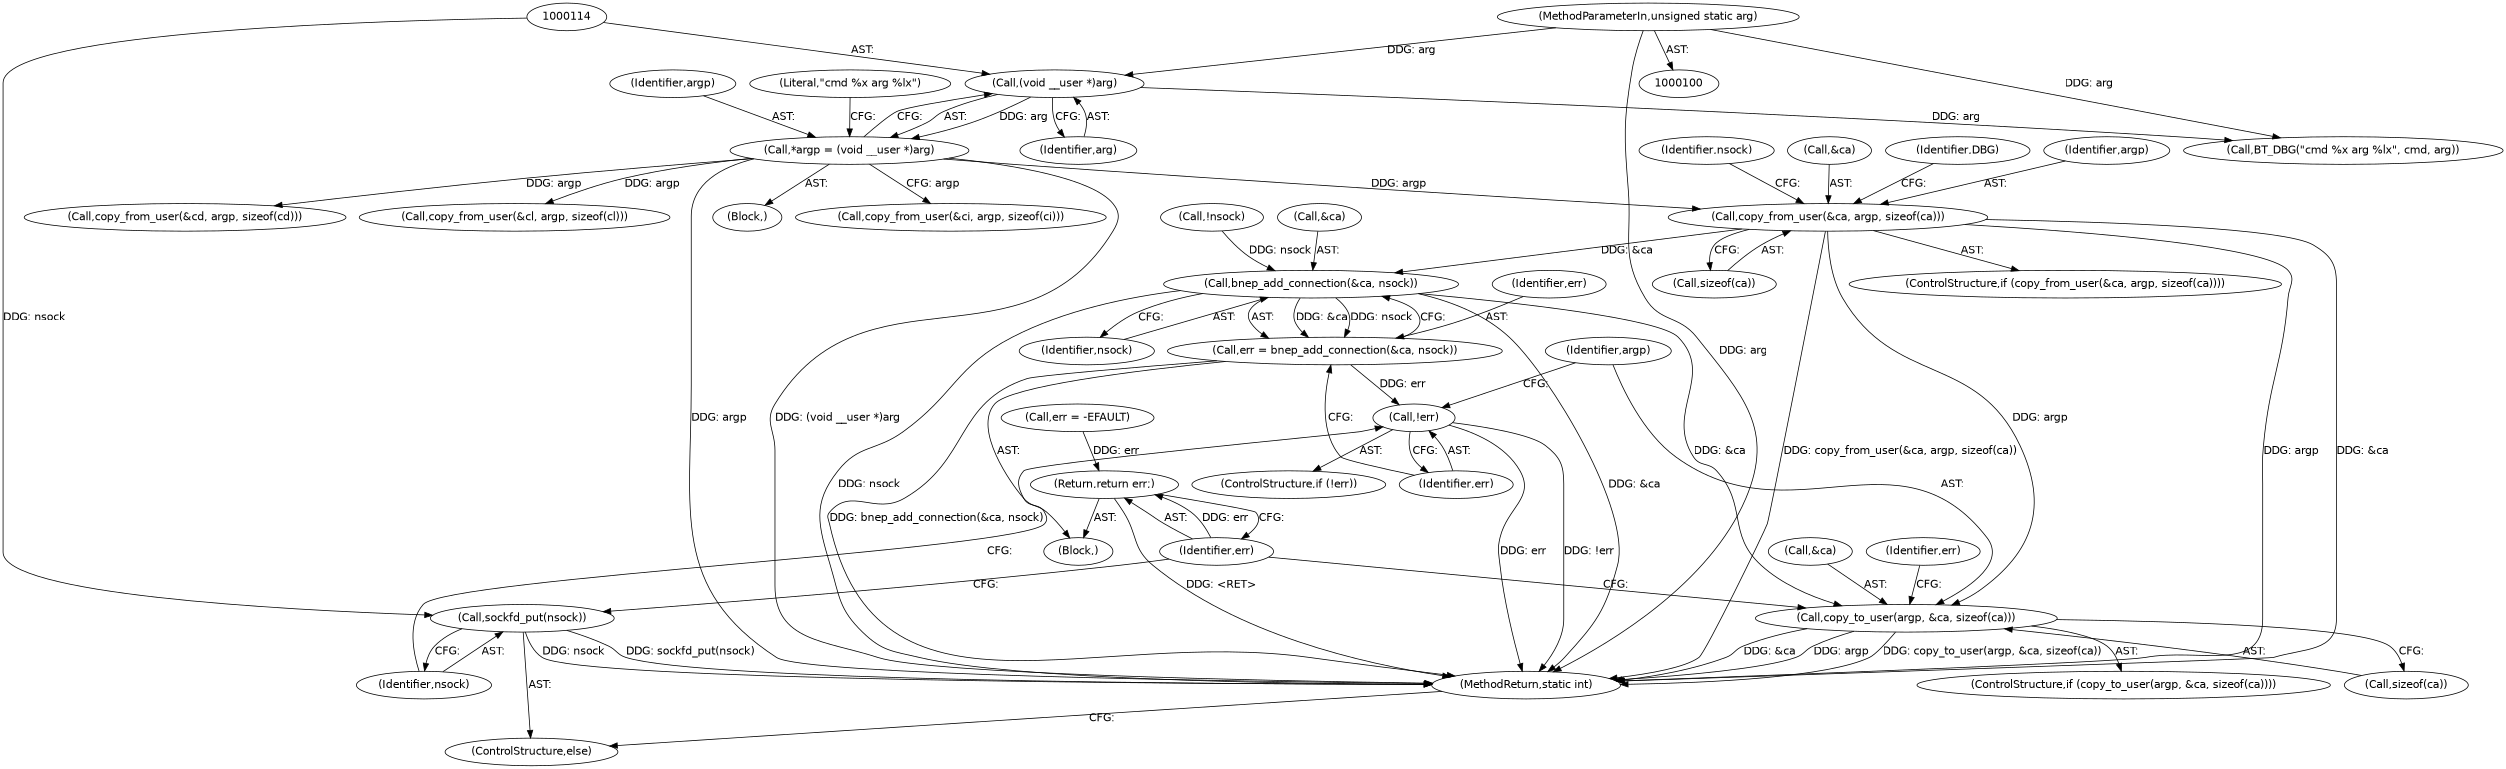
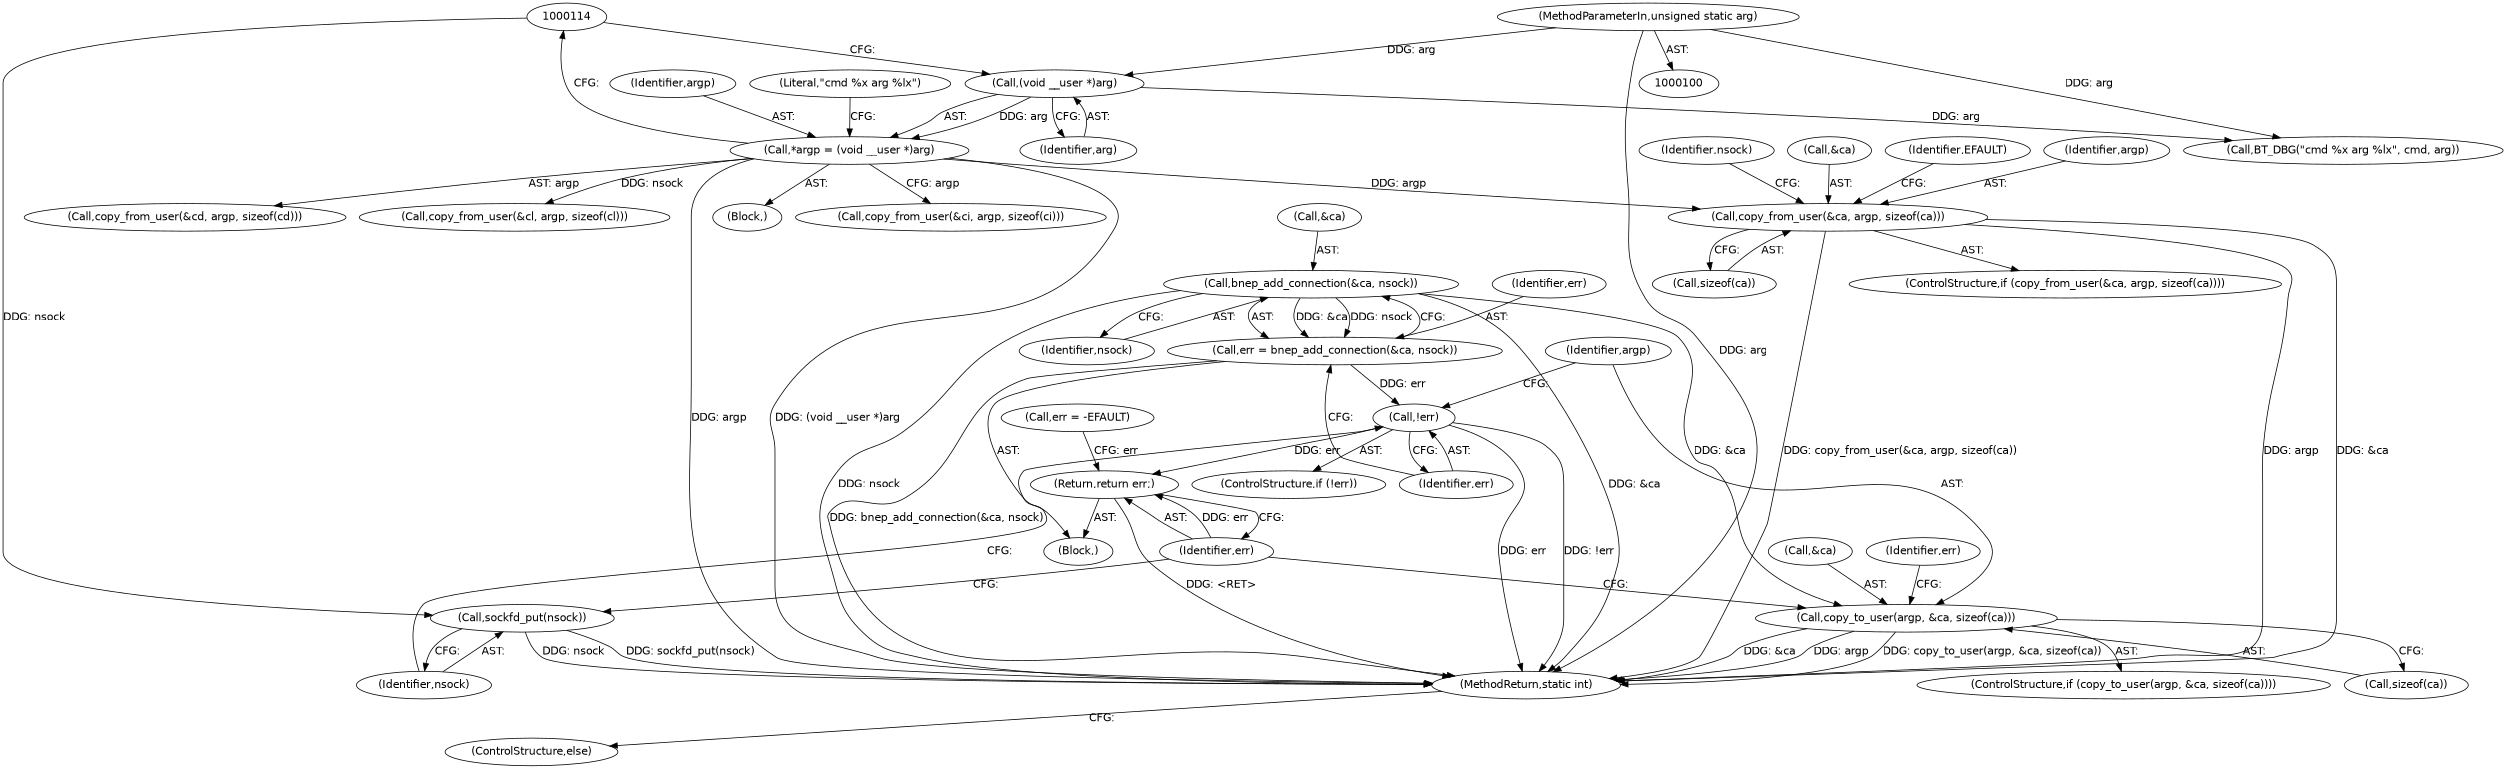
(864, 50) -> (864, 50)
(920, 106) -> (628, 123)
(1958, 151) -> (1958, 151)
(554, 184) -> (554, 184)
(652, 184) -> (652, 184)
(1212, 217) -> none
(1572, 250) -> none
(1986, 400) -> none
none -> (1272, 450)
(1116, 451) -> (1116, 451)
(527, 681) -> none
